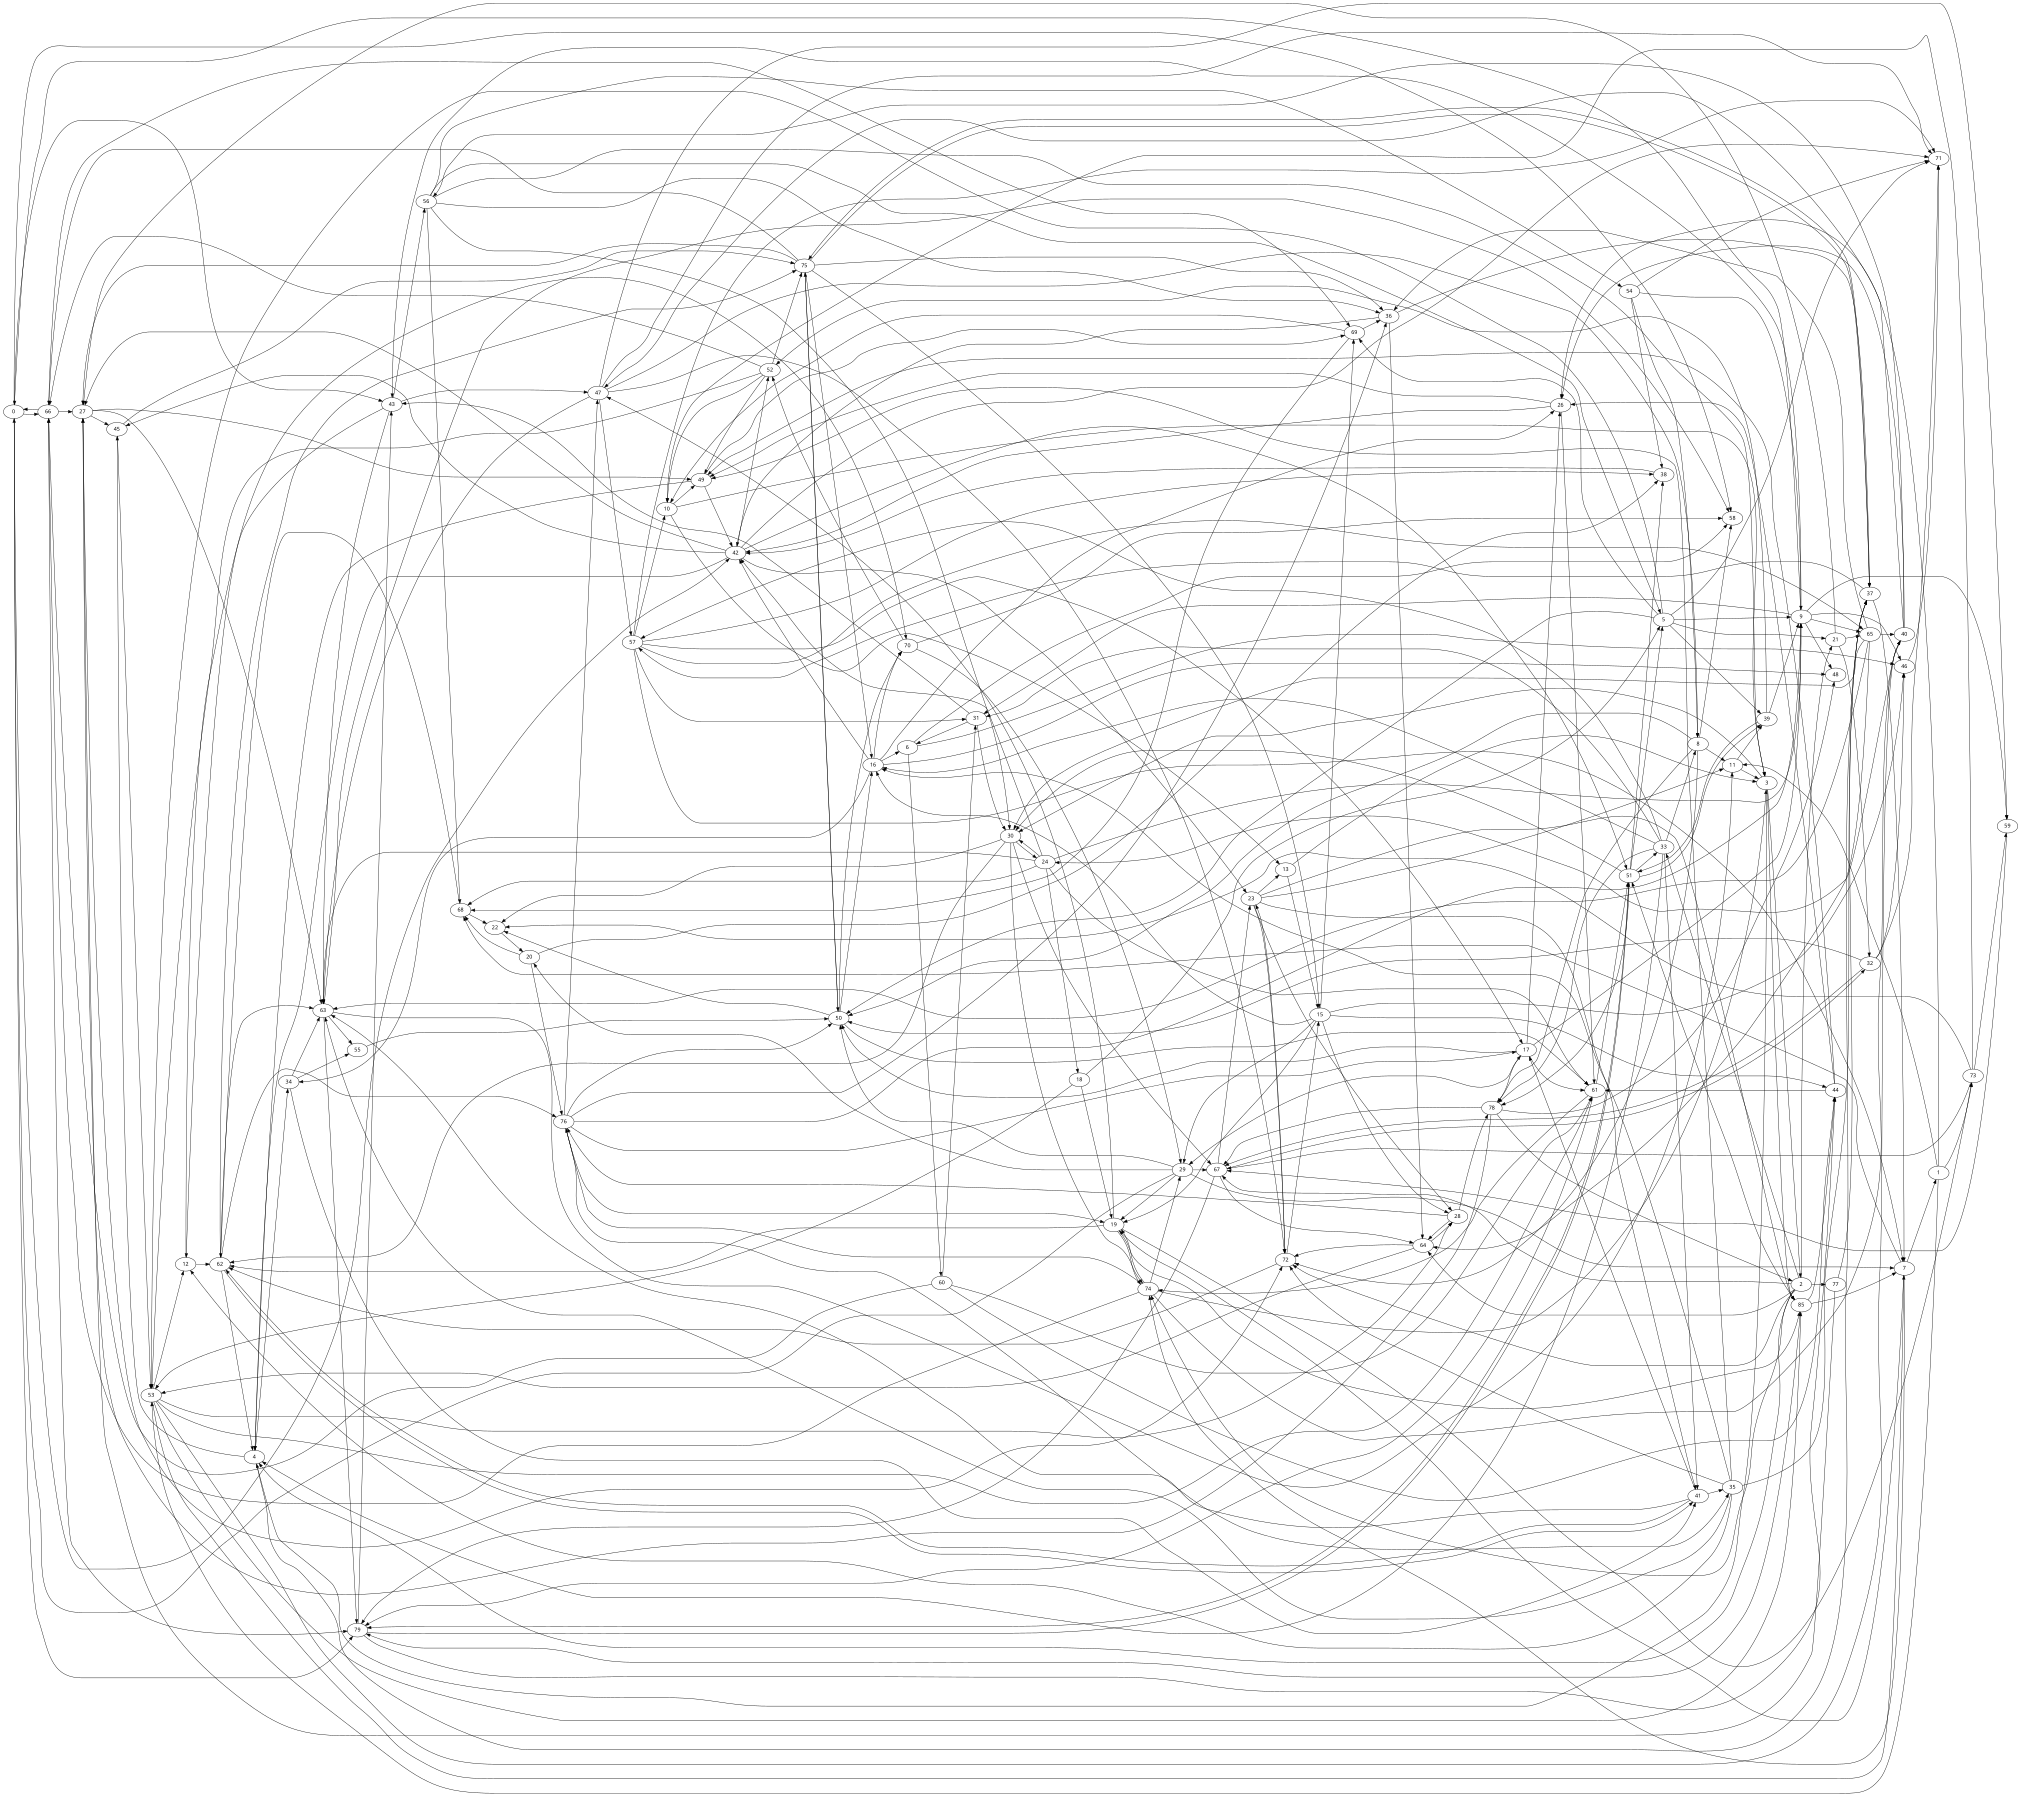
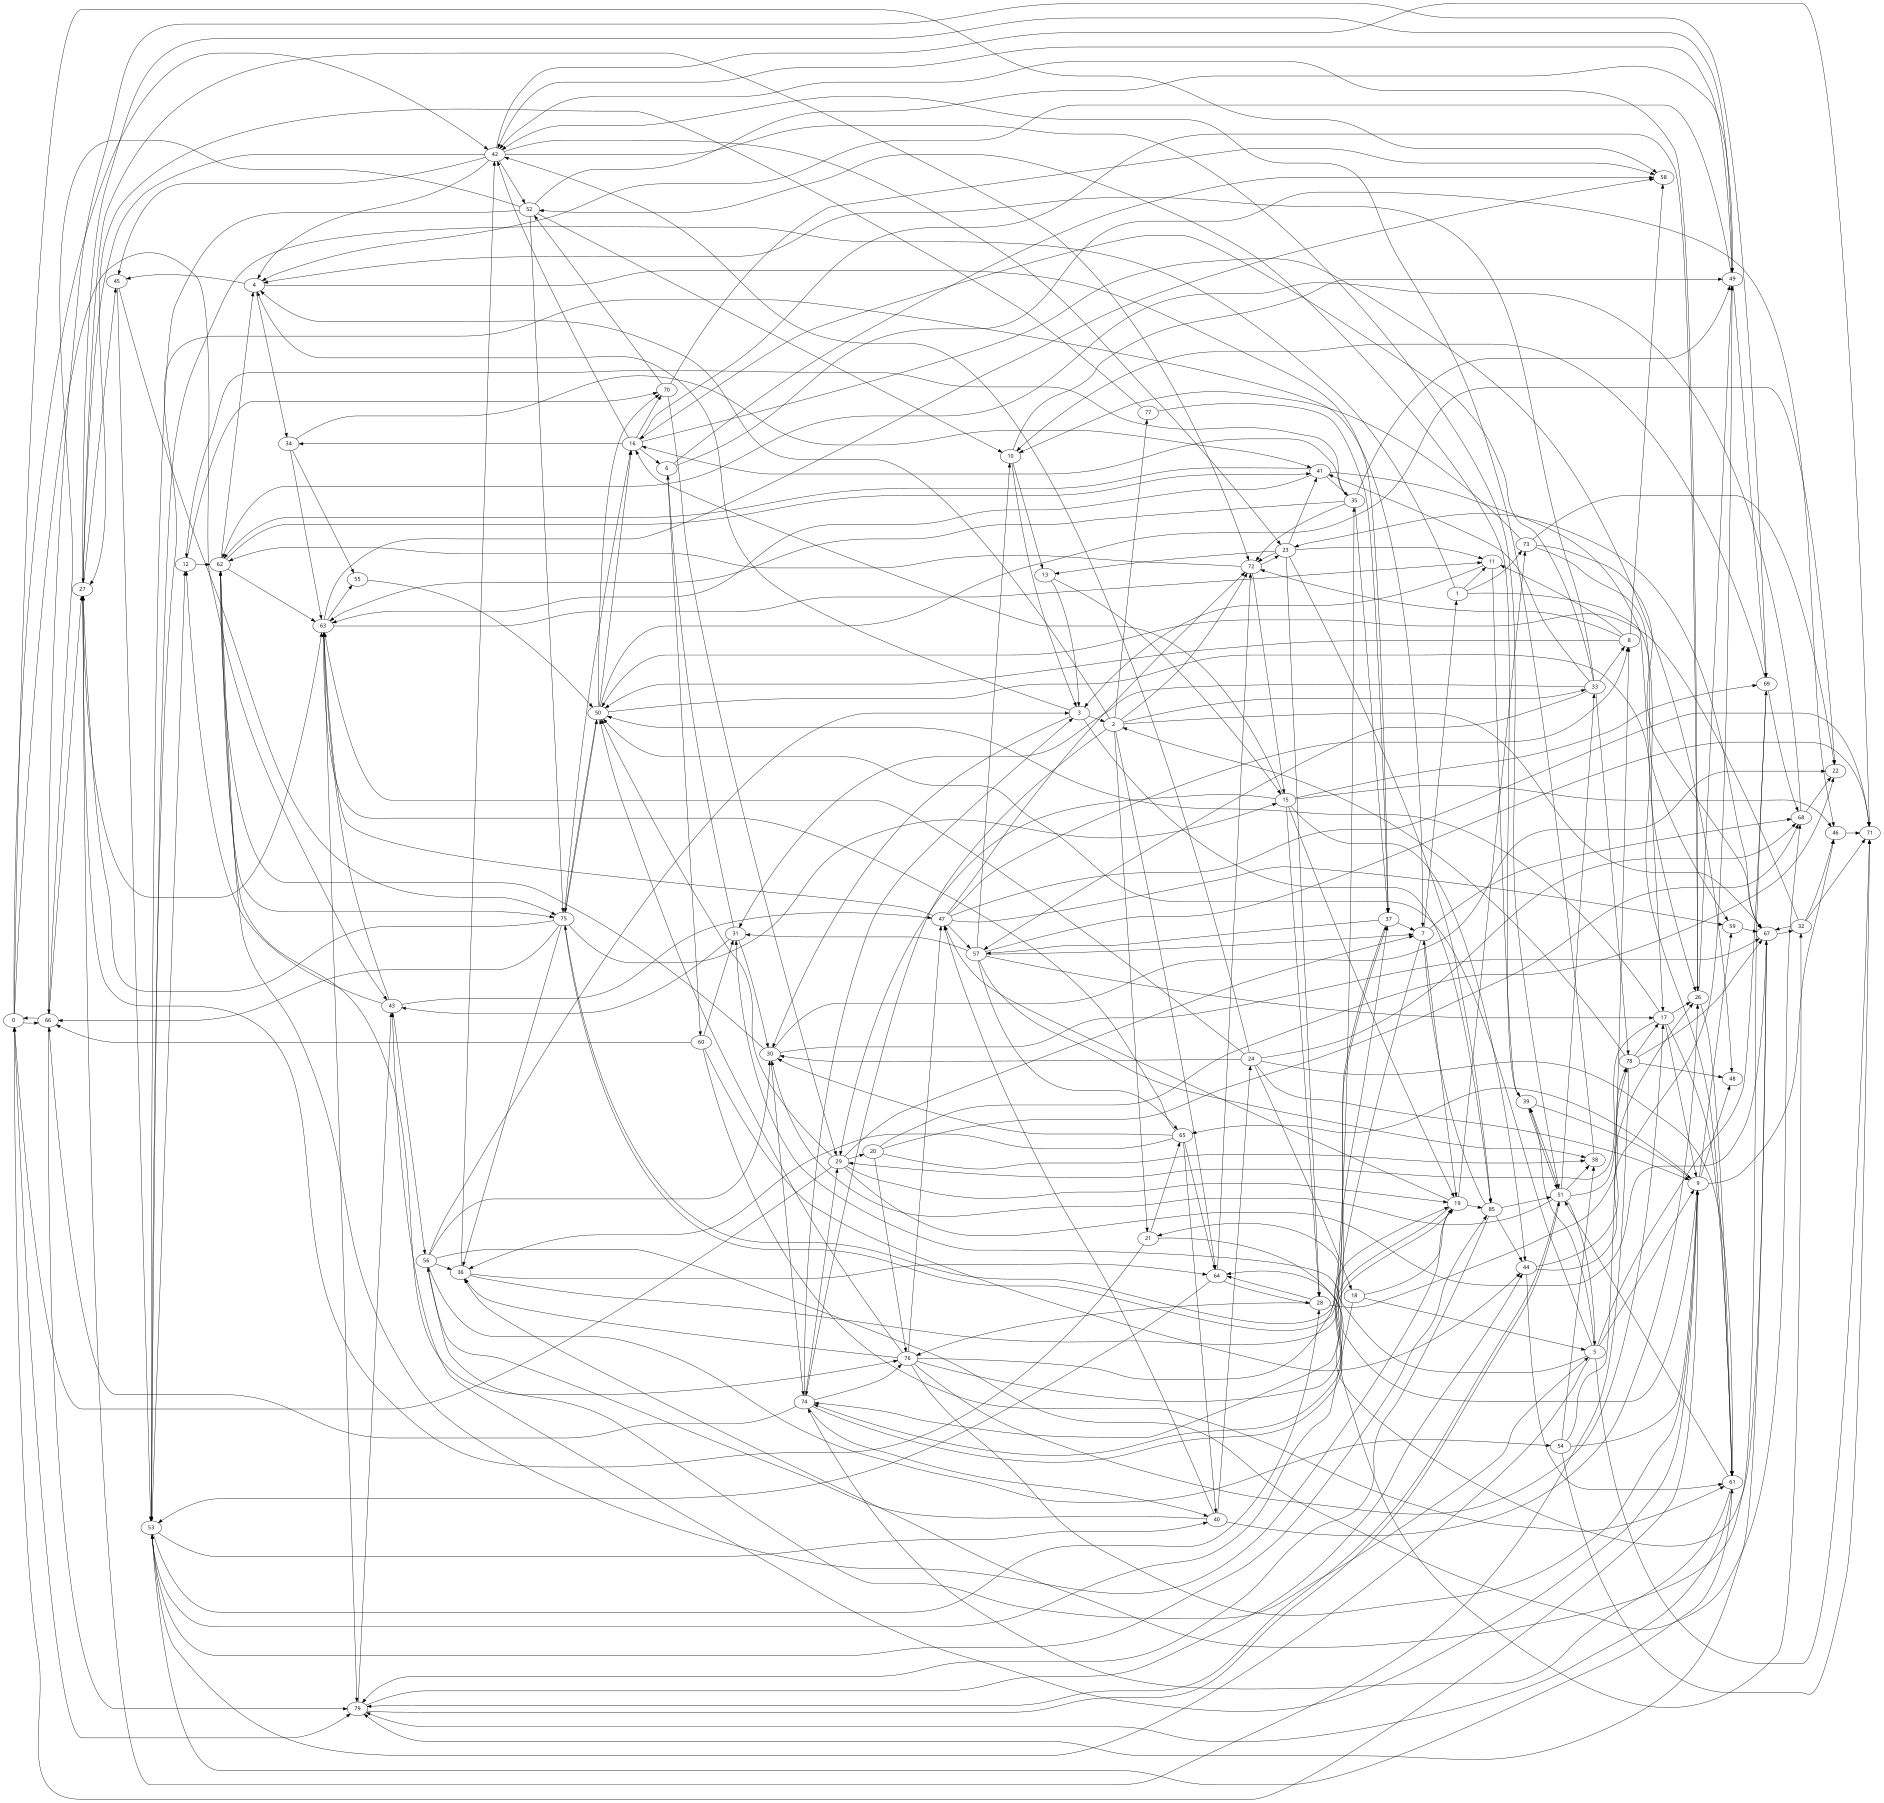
(1025, 849) -> none
(1578, 917) -> none
(511, 941) -> (1381, 999)
